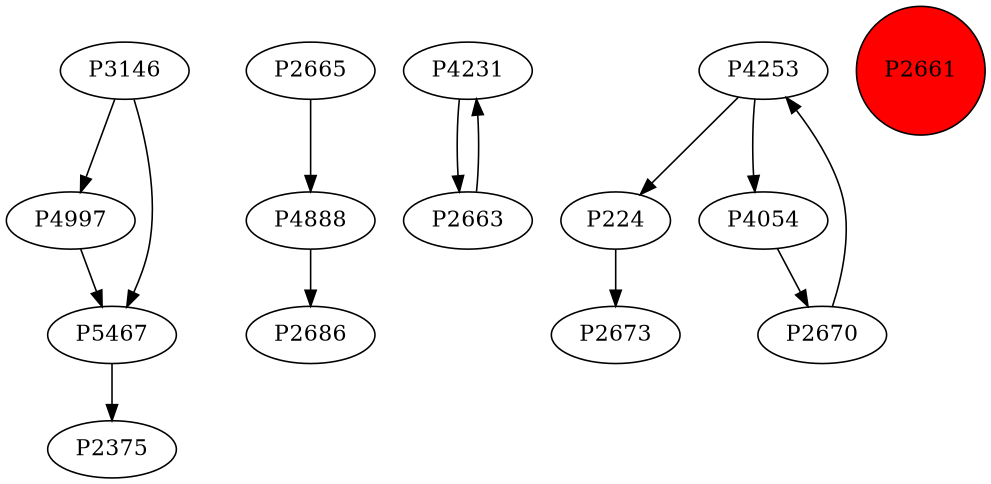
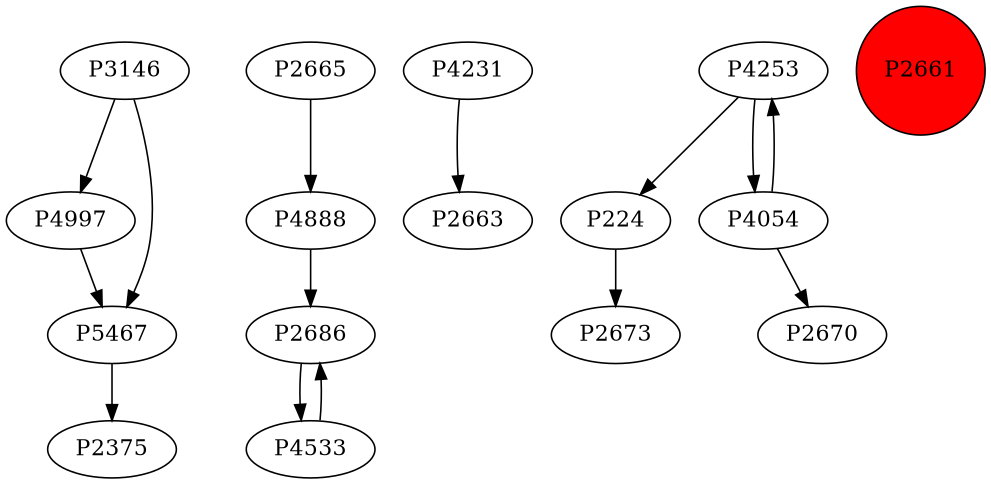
(479, 154) -> none
(844, 203) -> (774, 154)
none -> (311, 449)
